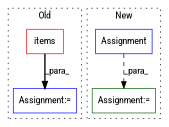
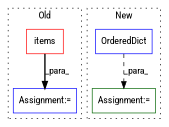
(124, 42) -> (124, 42)
